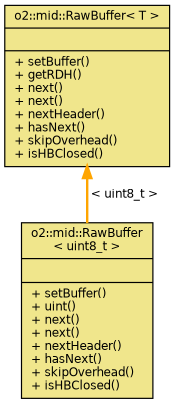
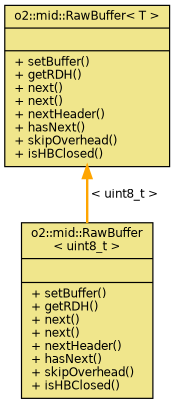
(54, 307) -> (65, 307)
